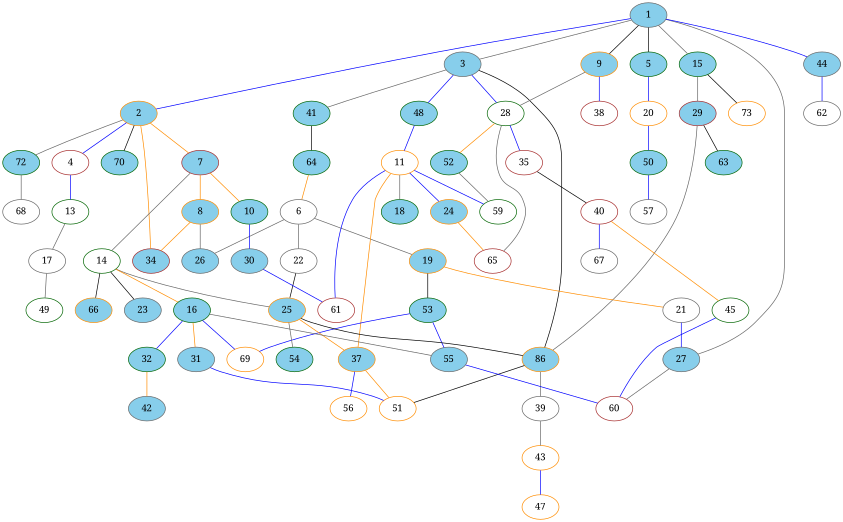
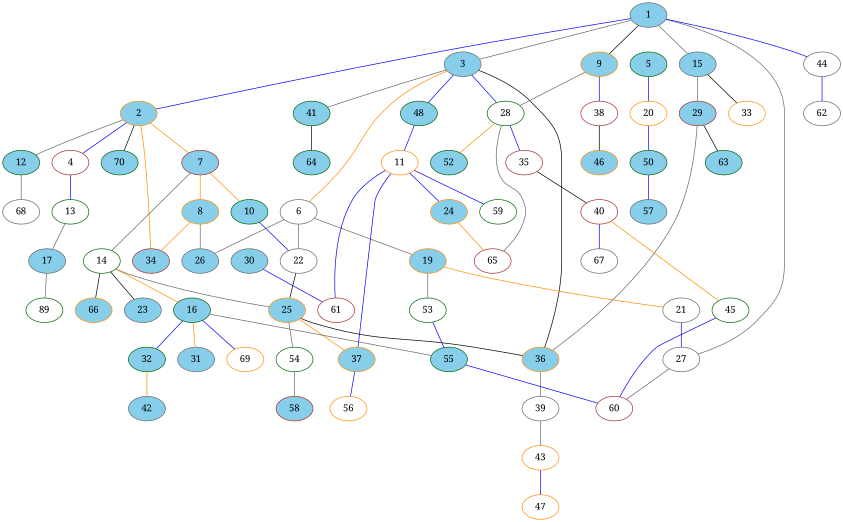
(648, 40) -> none
(698, 64) -> (698, 64)
(822, 64) -> (822, 64)
(747, 113) -> (747, 113)
(21, 163) -> (21, 163)
none -> (599, 163)
(305, 187) -> (370, 127)
(473, 187) -> none
(400, 212) -> none
(648, 212) -> (648, 212)
(249, 232) -> (274, 236)
(368, 258) -> (368, 258)
(47, 261) -> (47, 261)
(428, 286) -> (428, 286)
(44, 310) -> (44, 310)
(428, 310) -> (428, 310)
(326, 331) -> none
(295, 359) -> (295, 359)
(449, 359) -> (449, 359)
(541, 359) -> (541, 359)
(681, 359) -> (681, 359)
none -> (295, 409)
(398, 409) -> none
